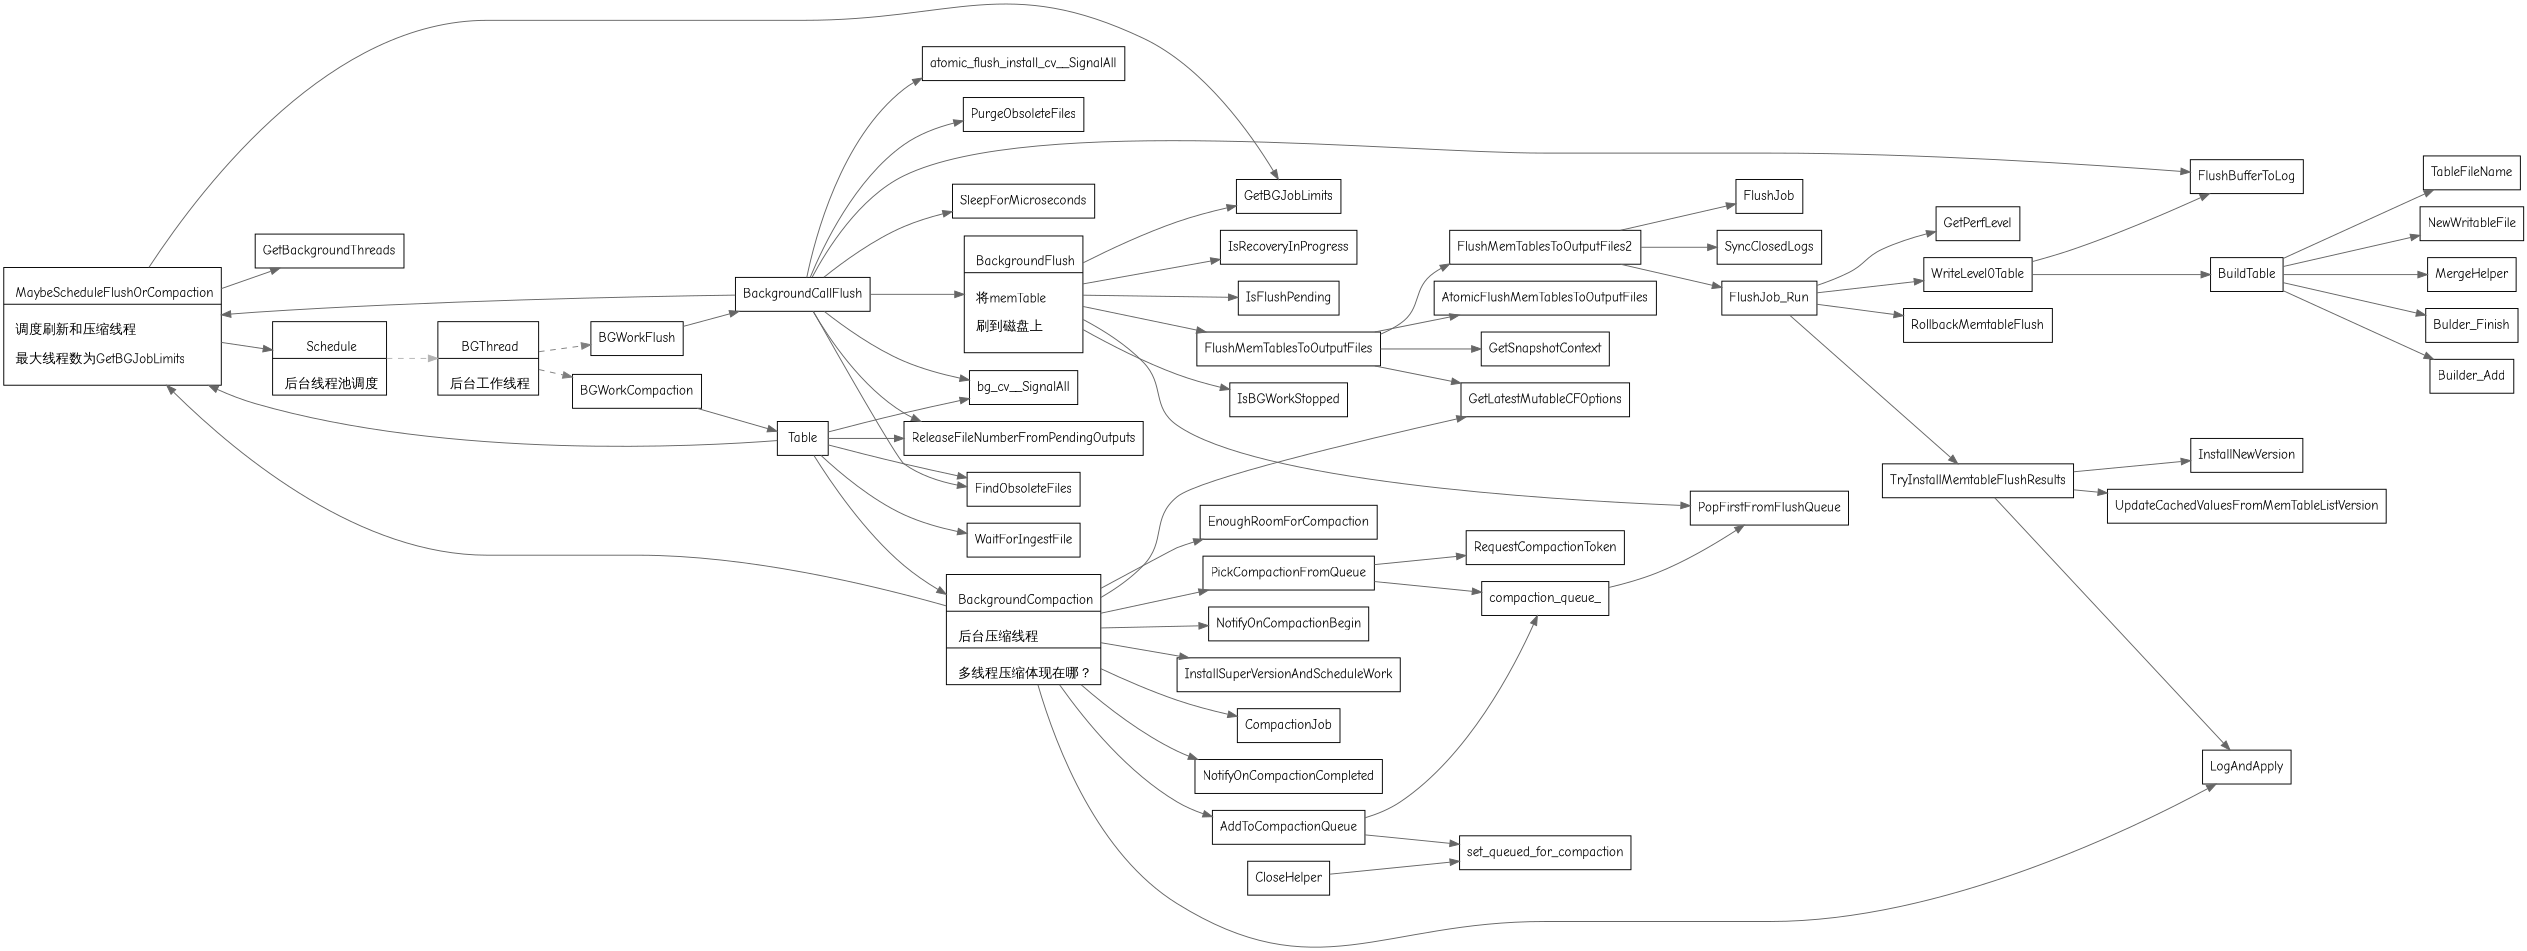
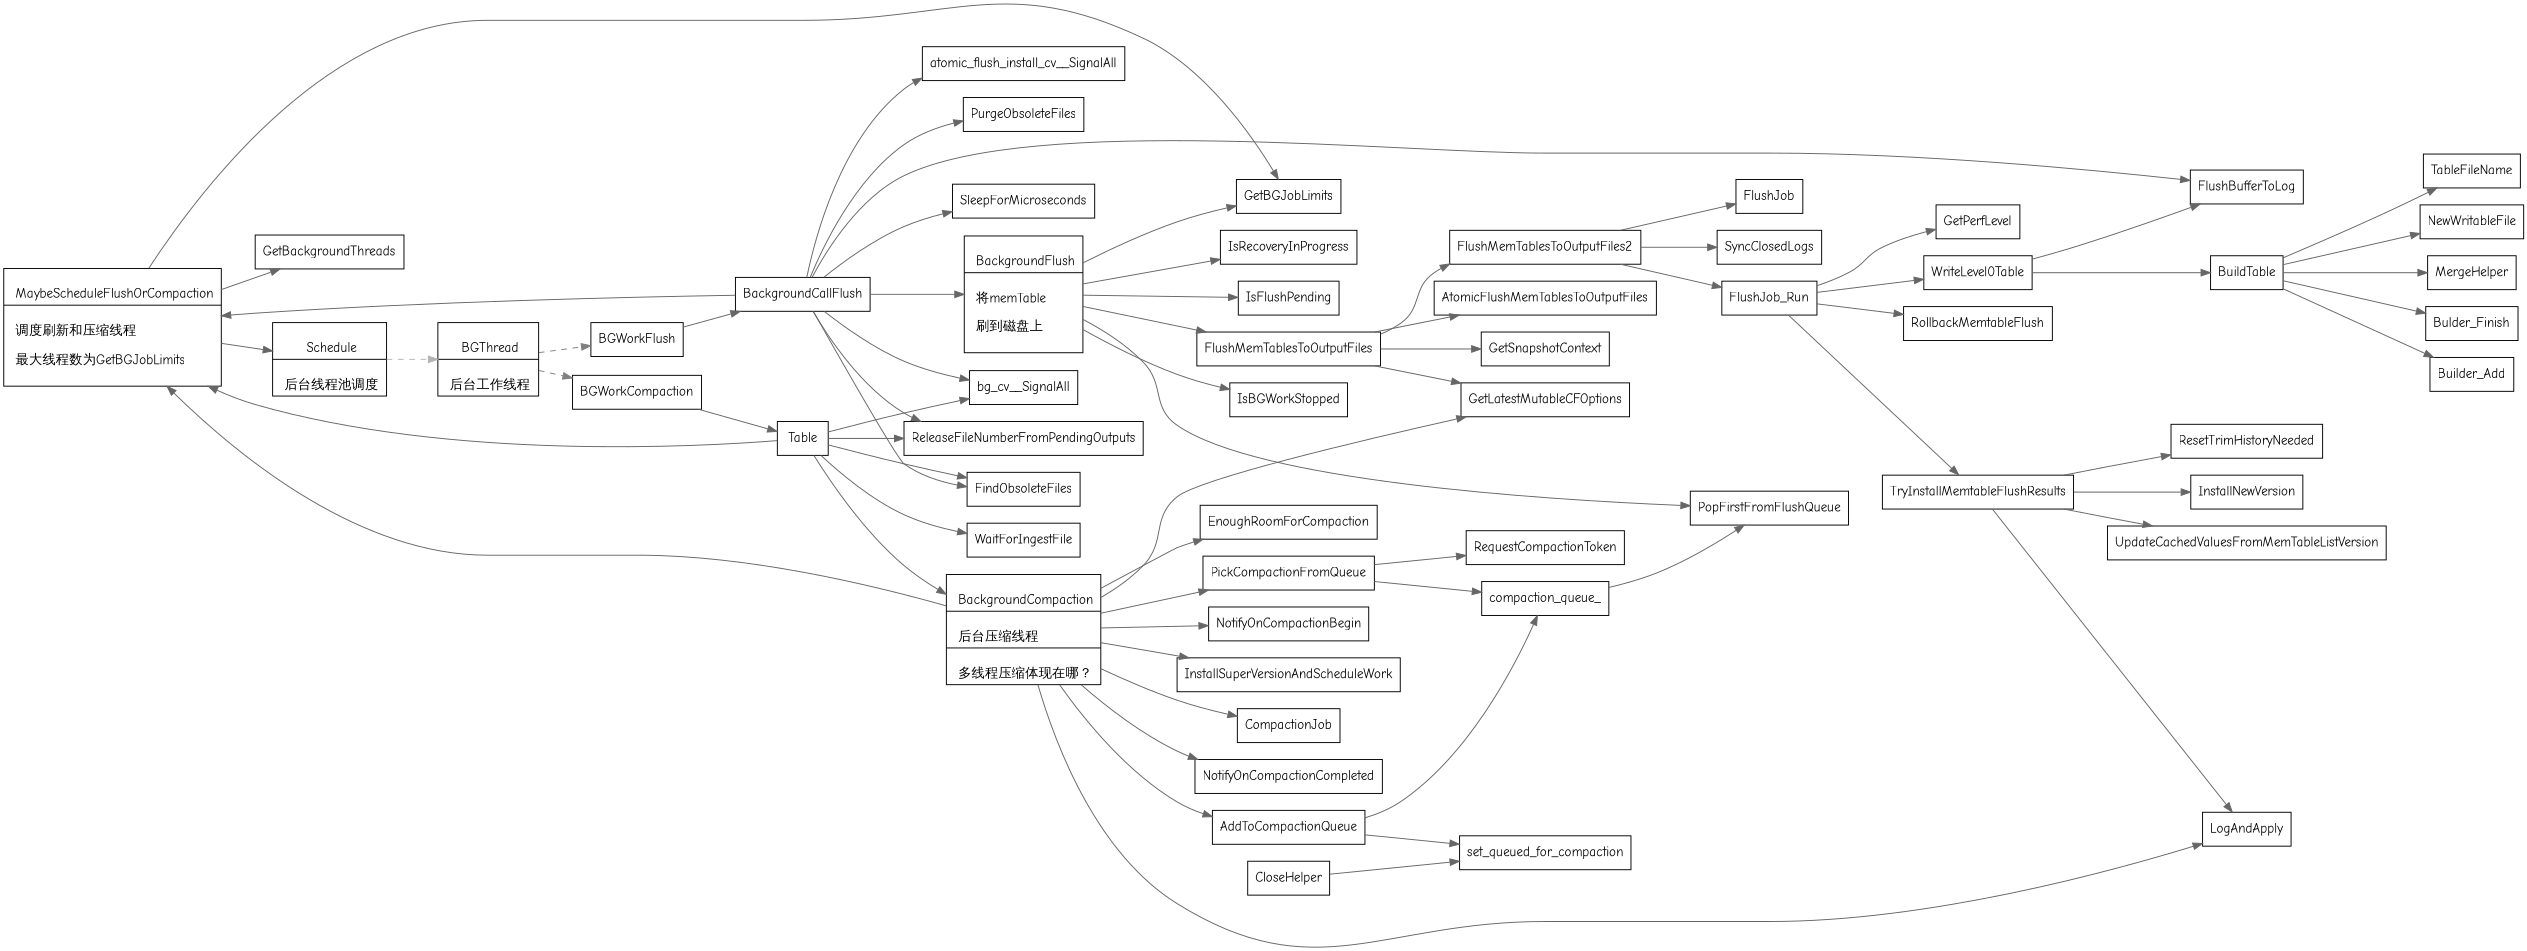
none -> (2247, 441)
